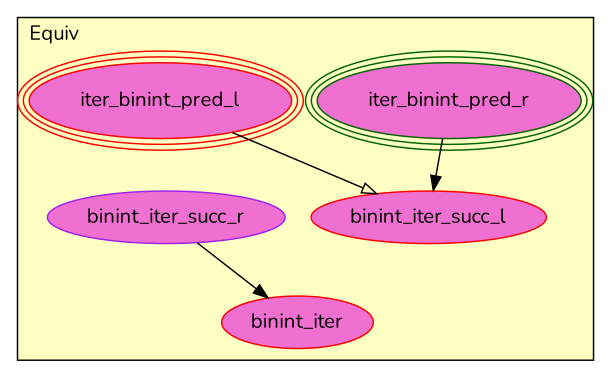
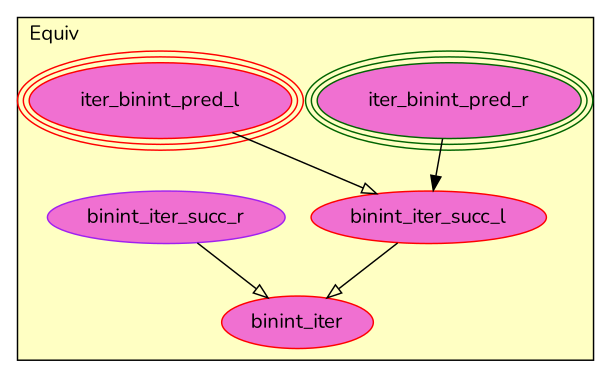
(227, 266) -> (227, 266)
none -> (368, 266)
